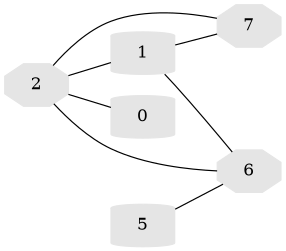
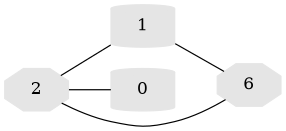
(249, 26) -> none
(143, 225) -> none
